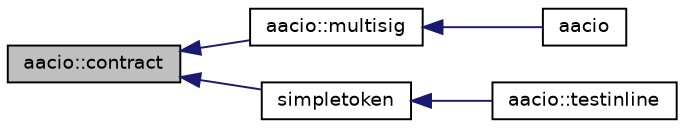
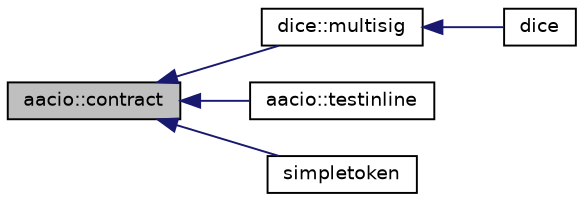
(336, 27) -> (342, 27)
(585, 27) -> (540, 27)
(462, 101) -> (225, 101)
